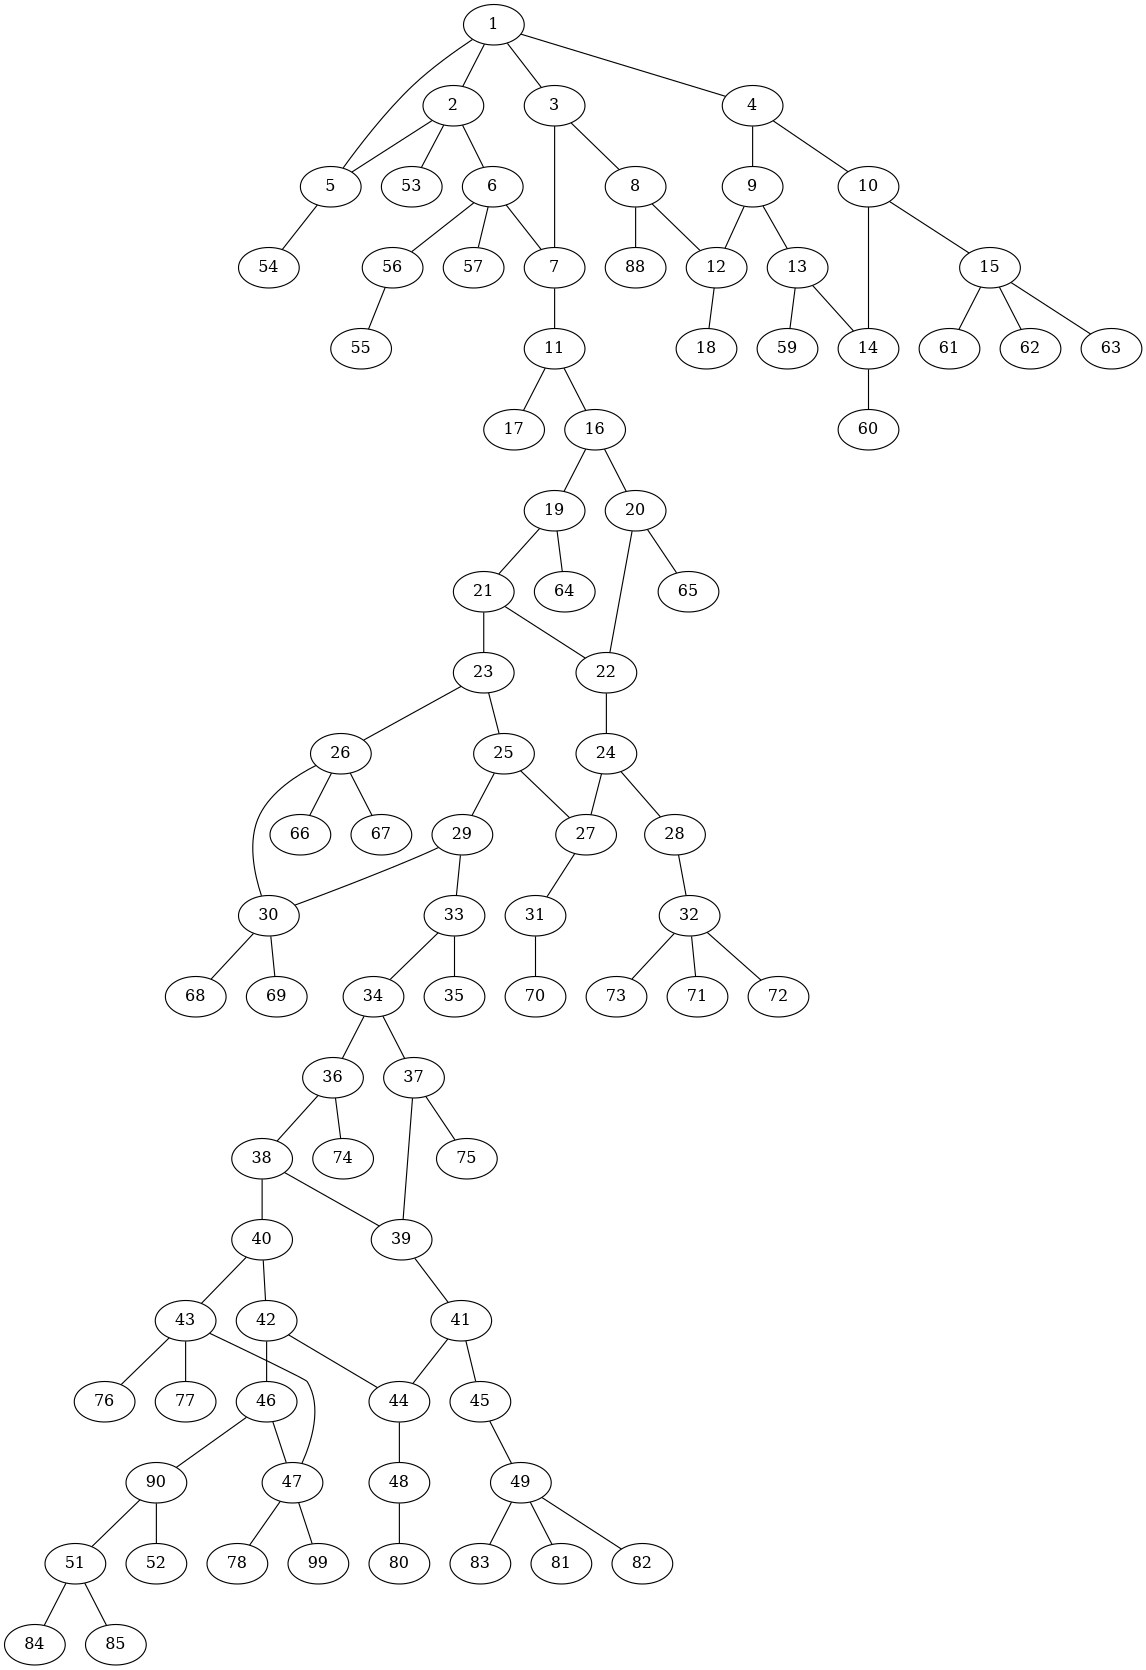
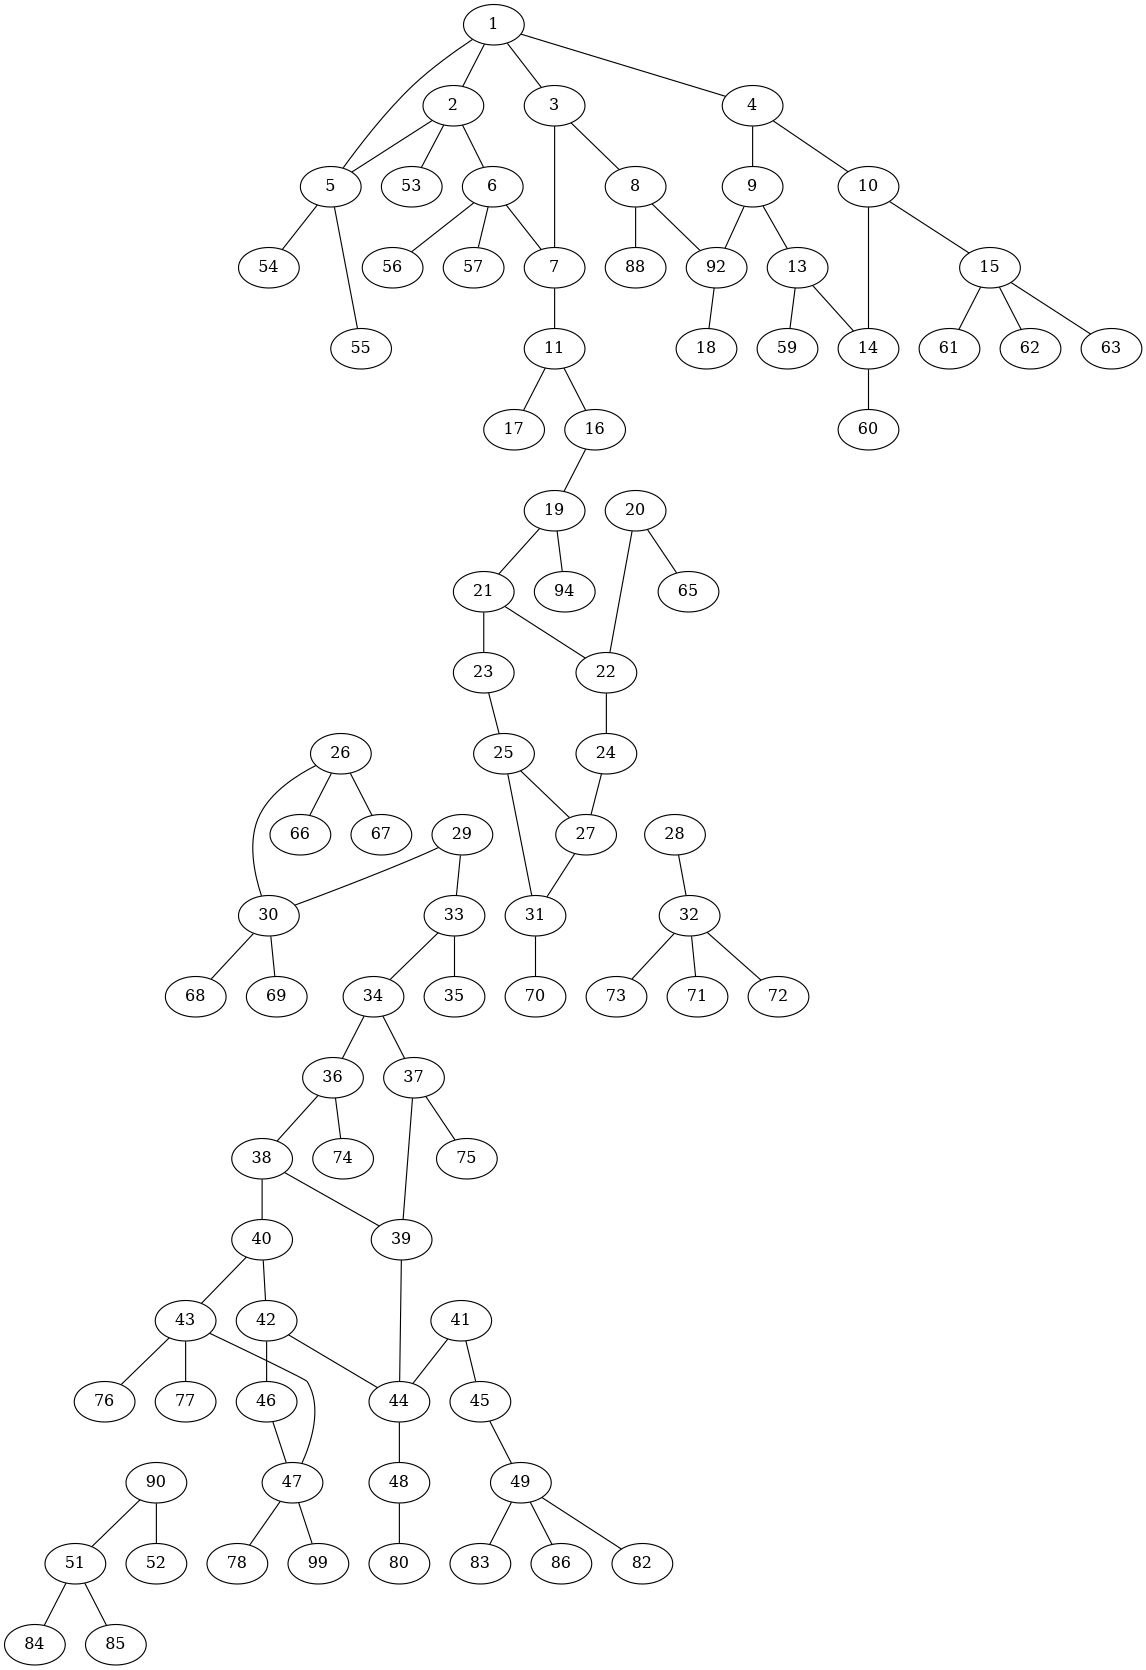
(717, 268) -> (717, 268)
(377, 308) -> (346, 268)
(615, 470) -> none
(565, 592) -> (565, 592)
(412, 713) -> none
(483, 794) -> (520, 835)
(641, 794) -> none
(431, 1280) -> (400, 1321)
(211, 1442) -> none
(561, 1564) -> (561, 1564)
